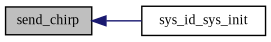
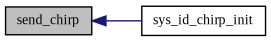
(204, 21) -> (204, 21)
